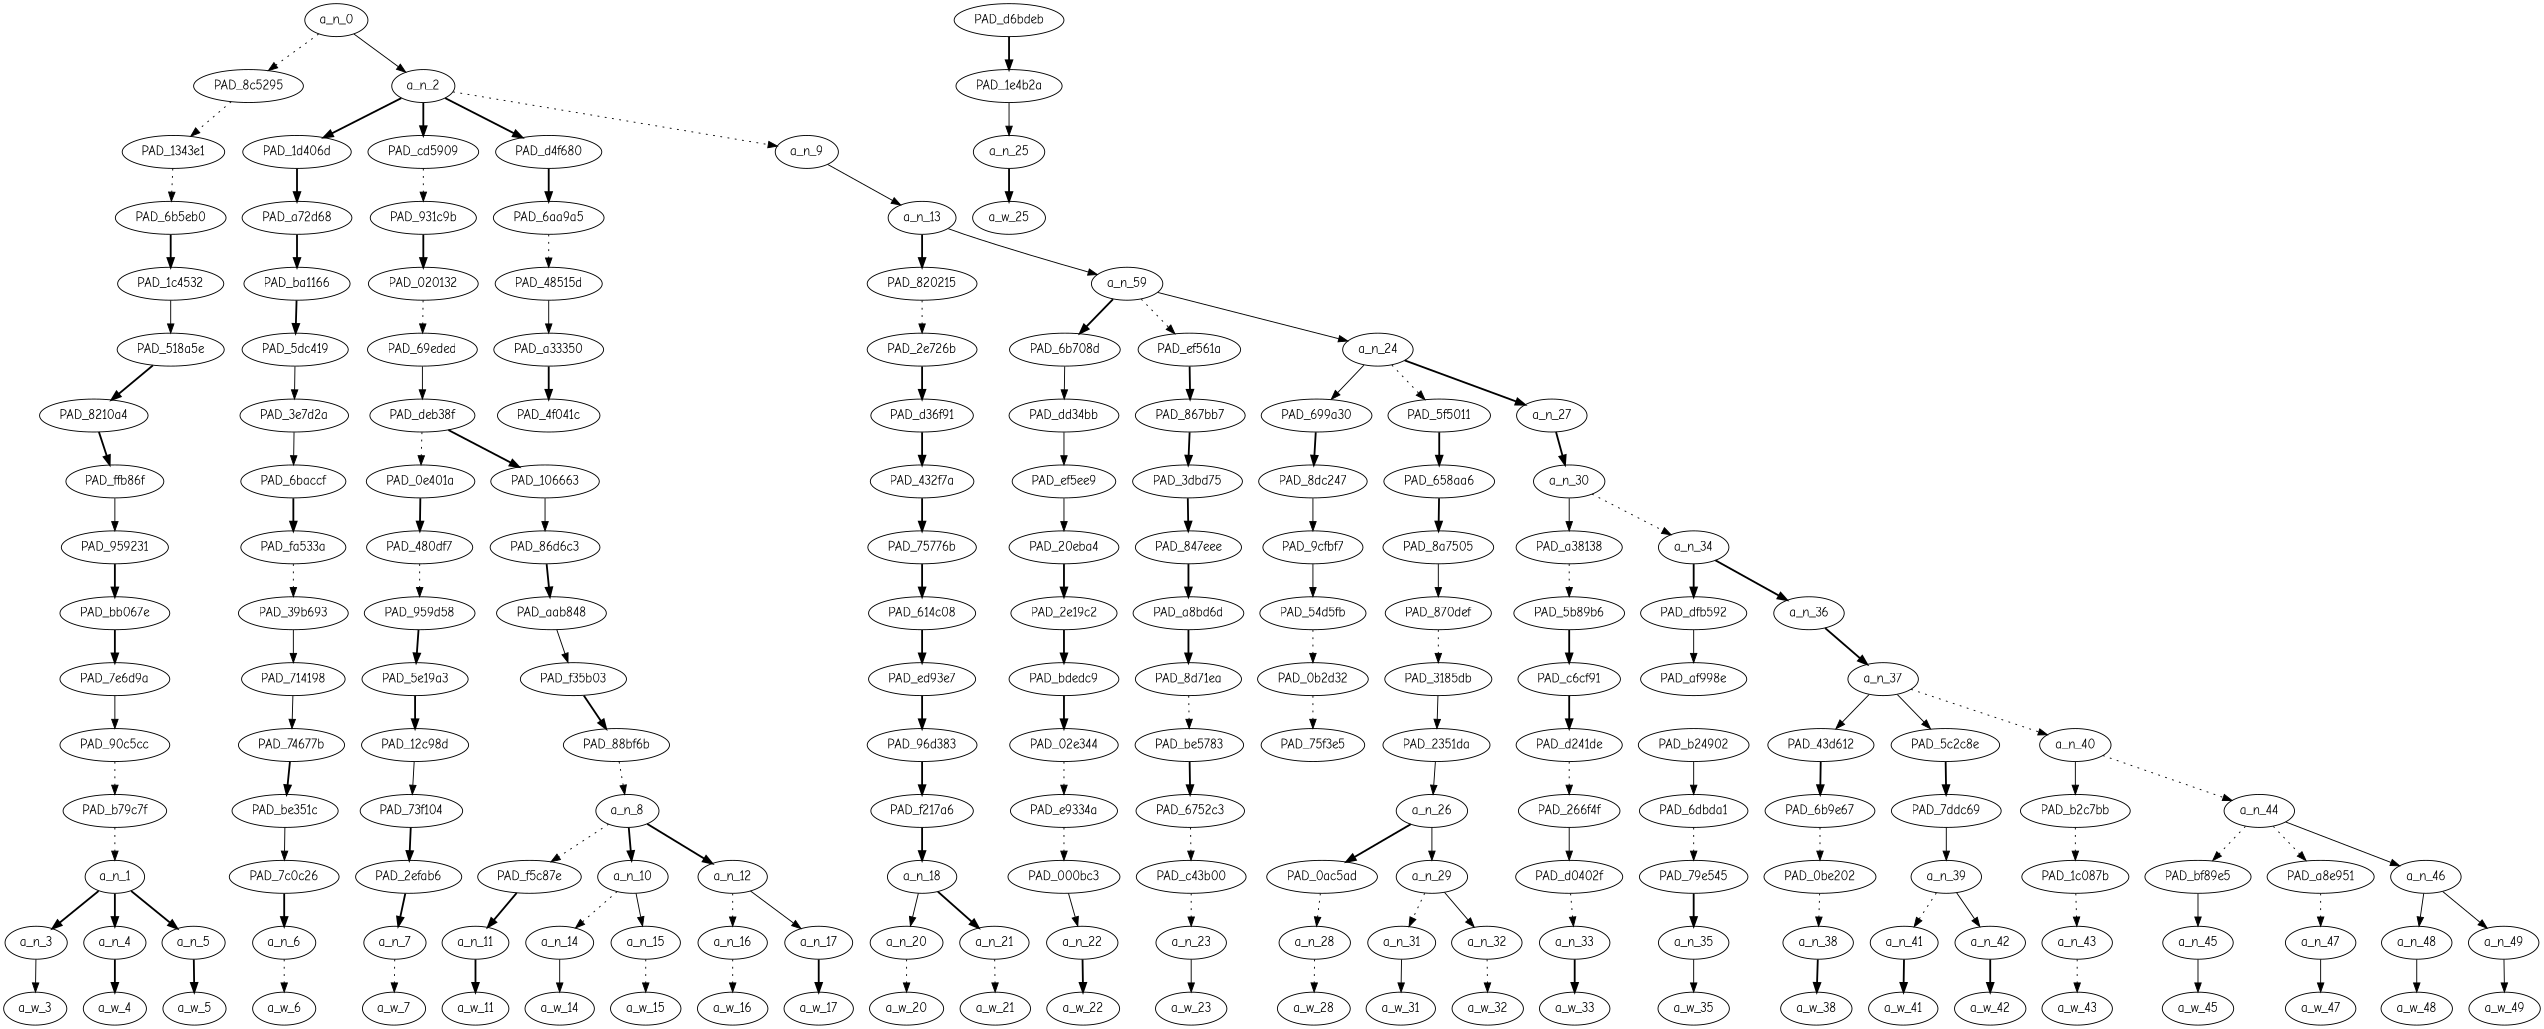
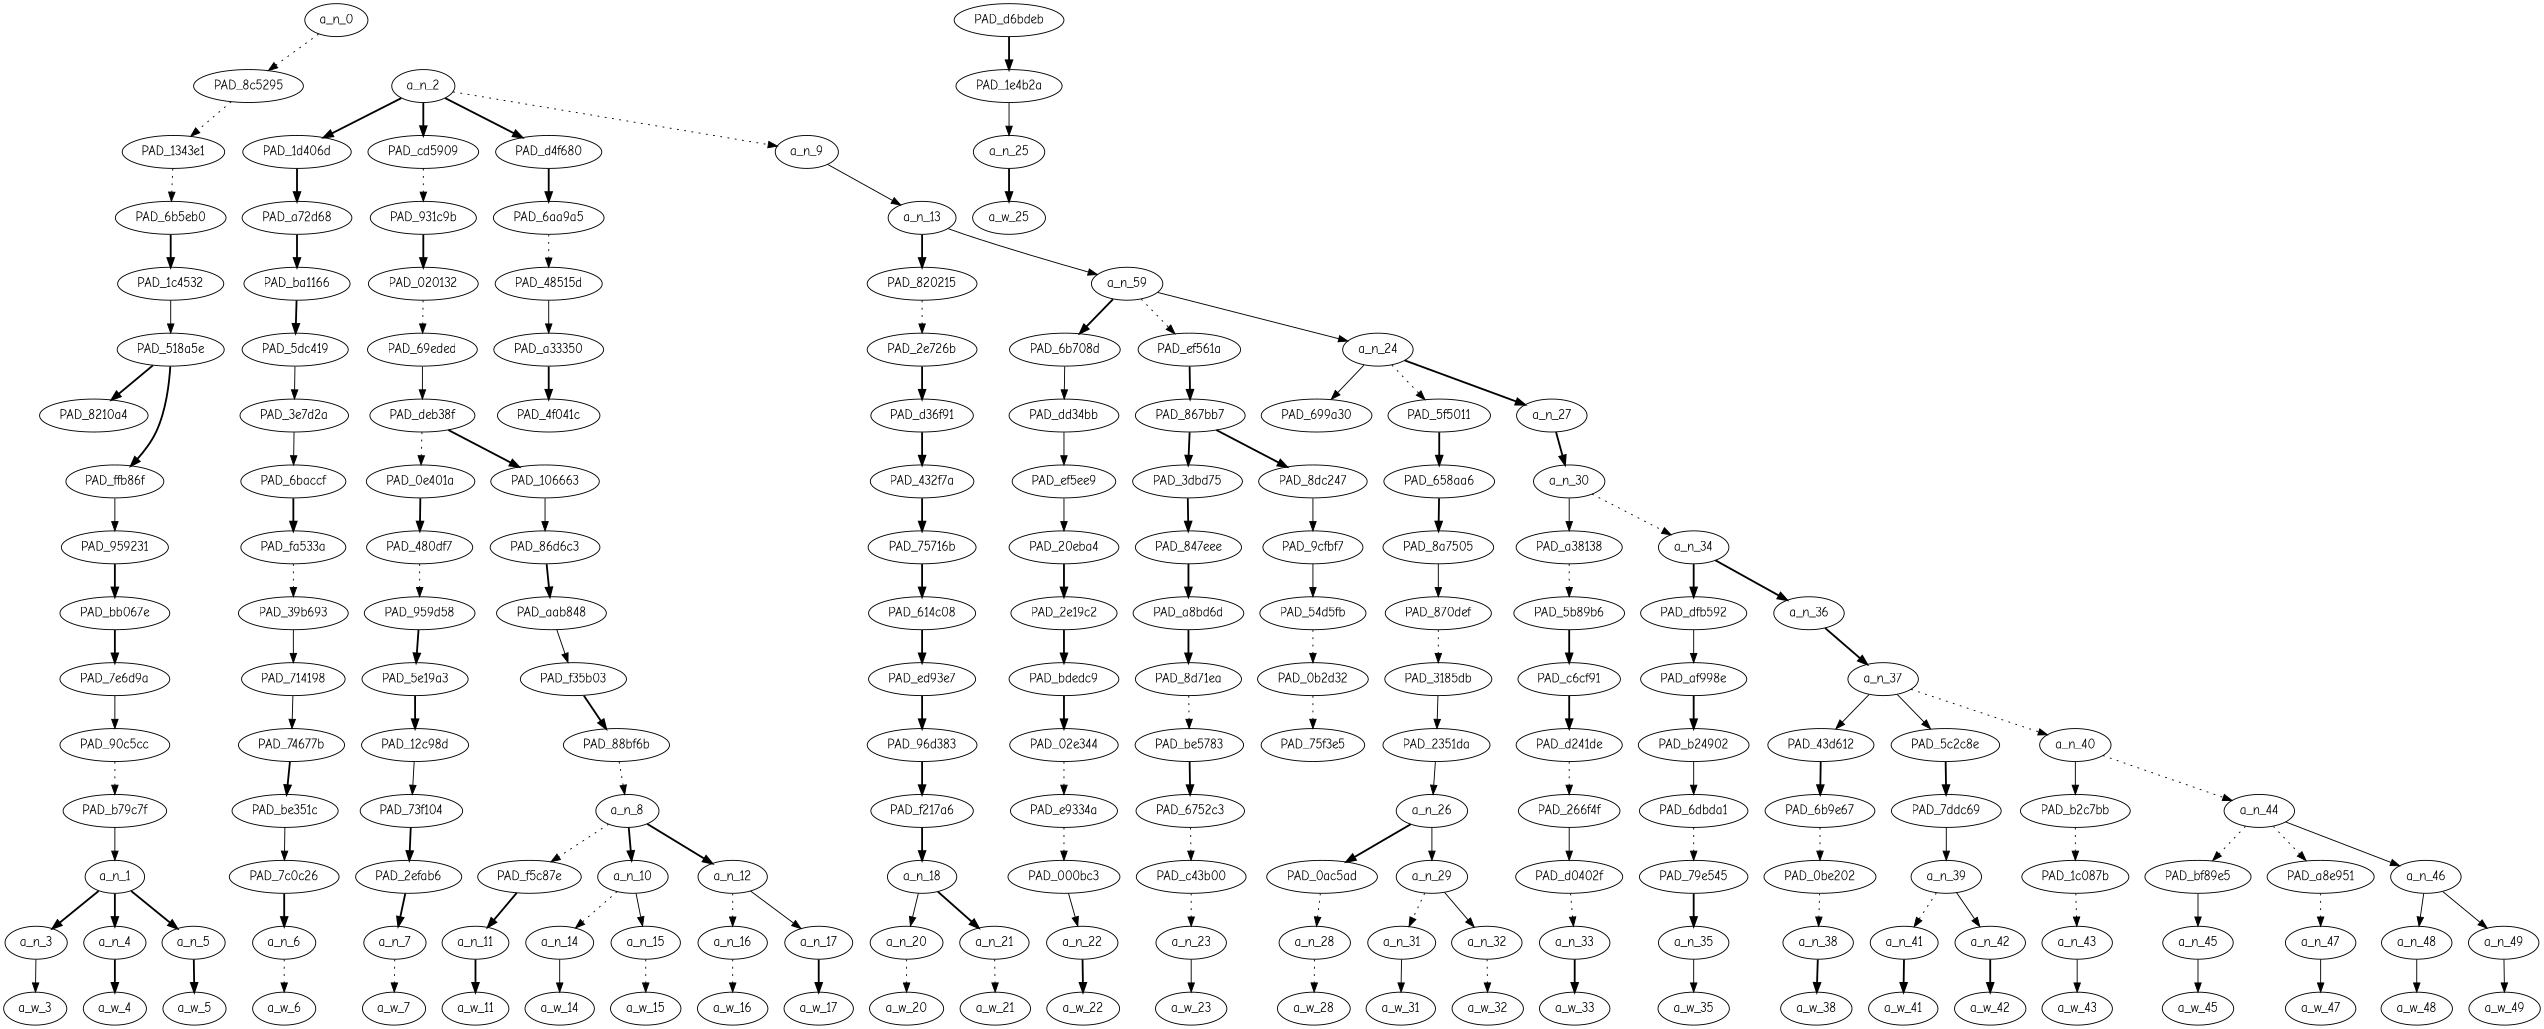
(376, 50) -> none
(103, 444) -> (162, 416)
(1315, 444) -> (1248, 446)
(922, 547) -> (922, 547)
none -> (1694, 708)
(115, 839) -> (115, 839)
(2077, 971) -> (2077, 971)
